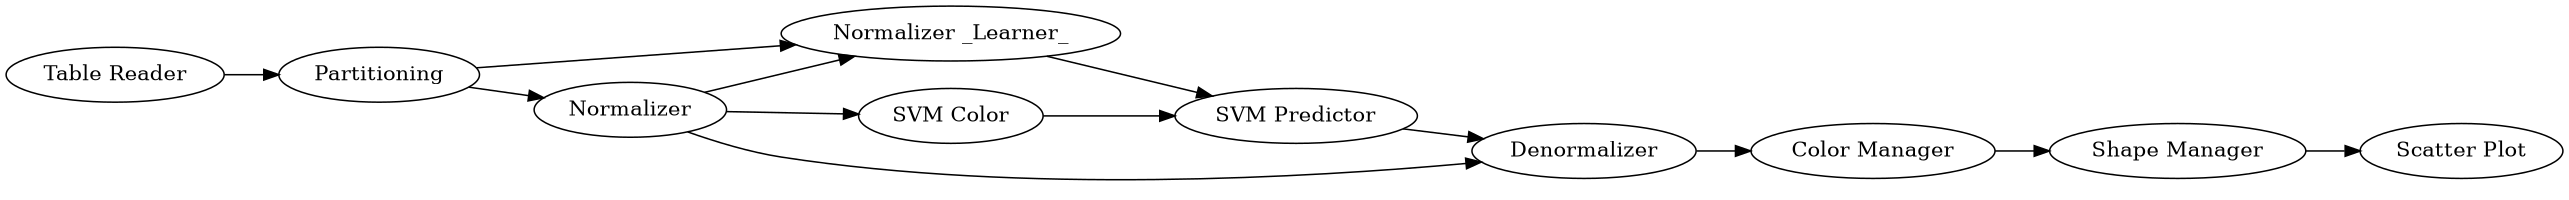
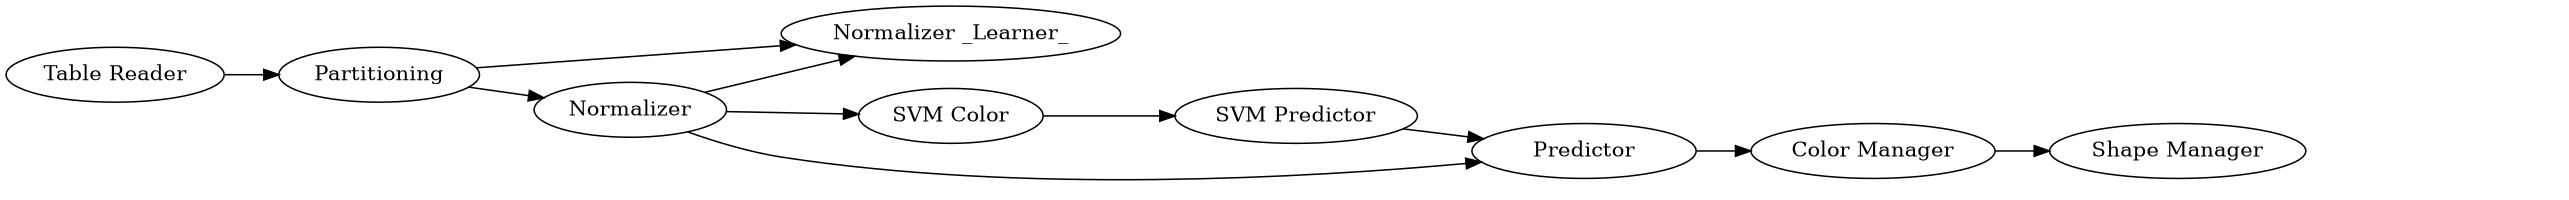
(1122, 74) -> none
(1584, 151) -> (1584, 151)
(2462, 151) -> none
